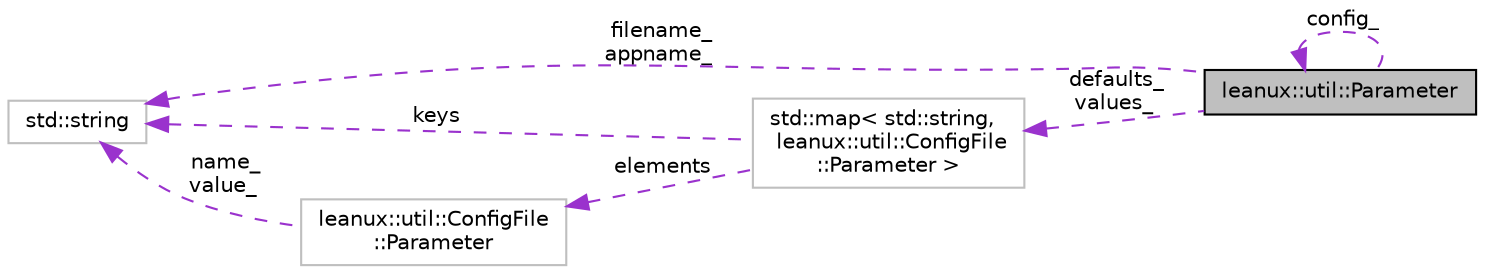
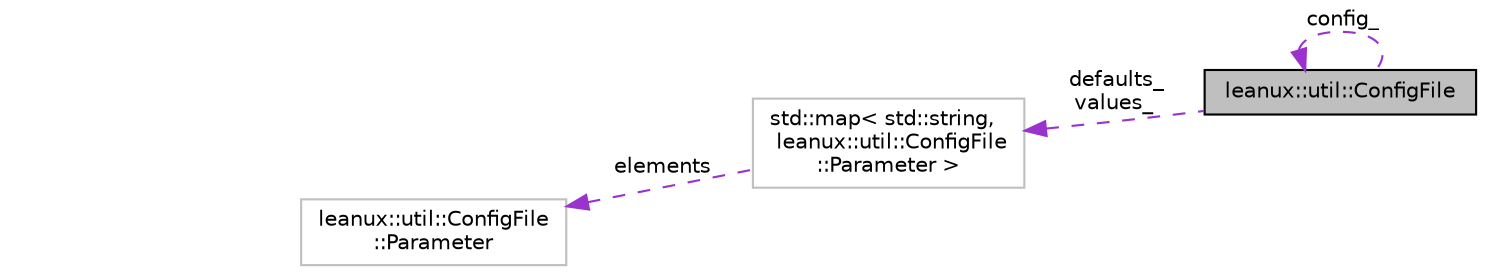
(1340, 92) -> (1340, 92)
(77, 122) -> none
